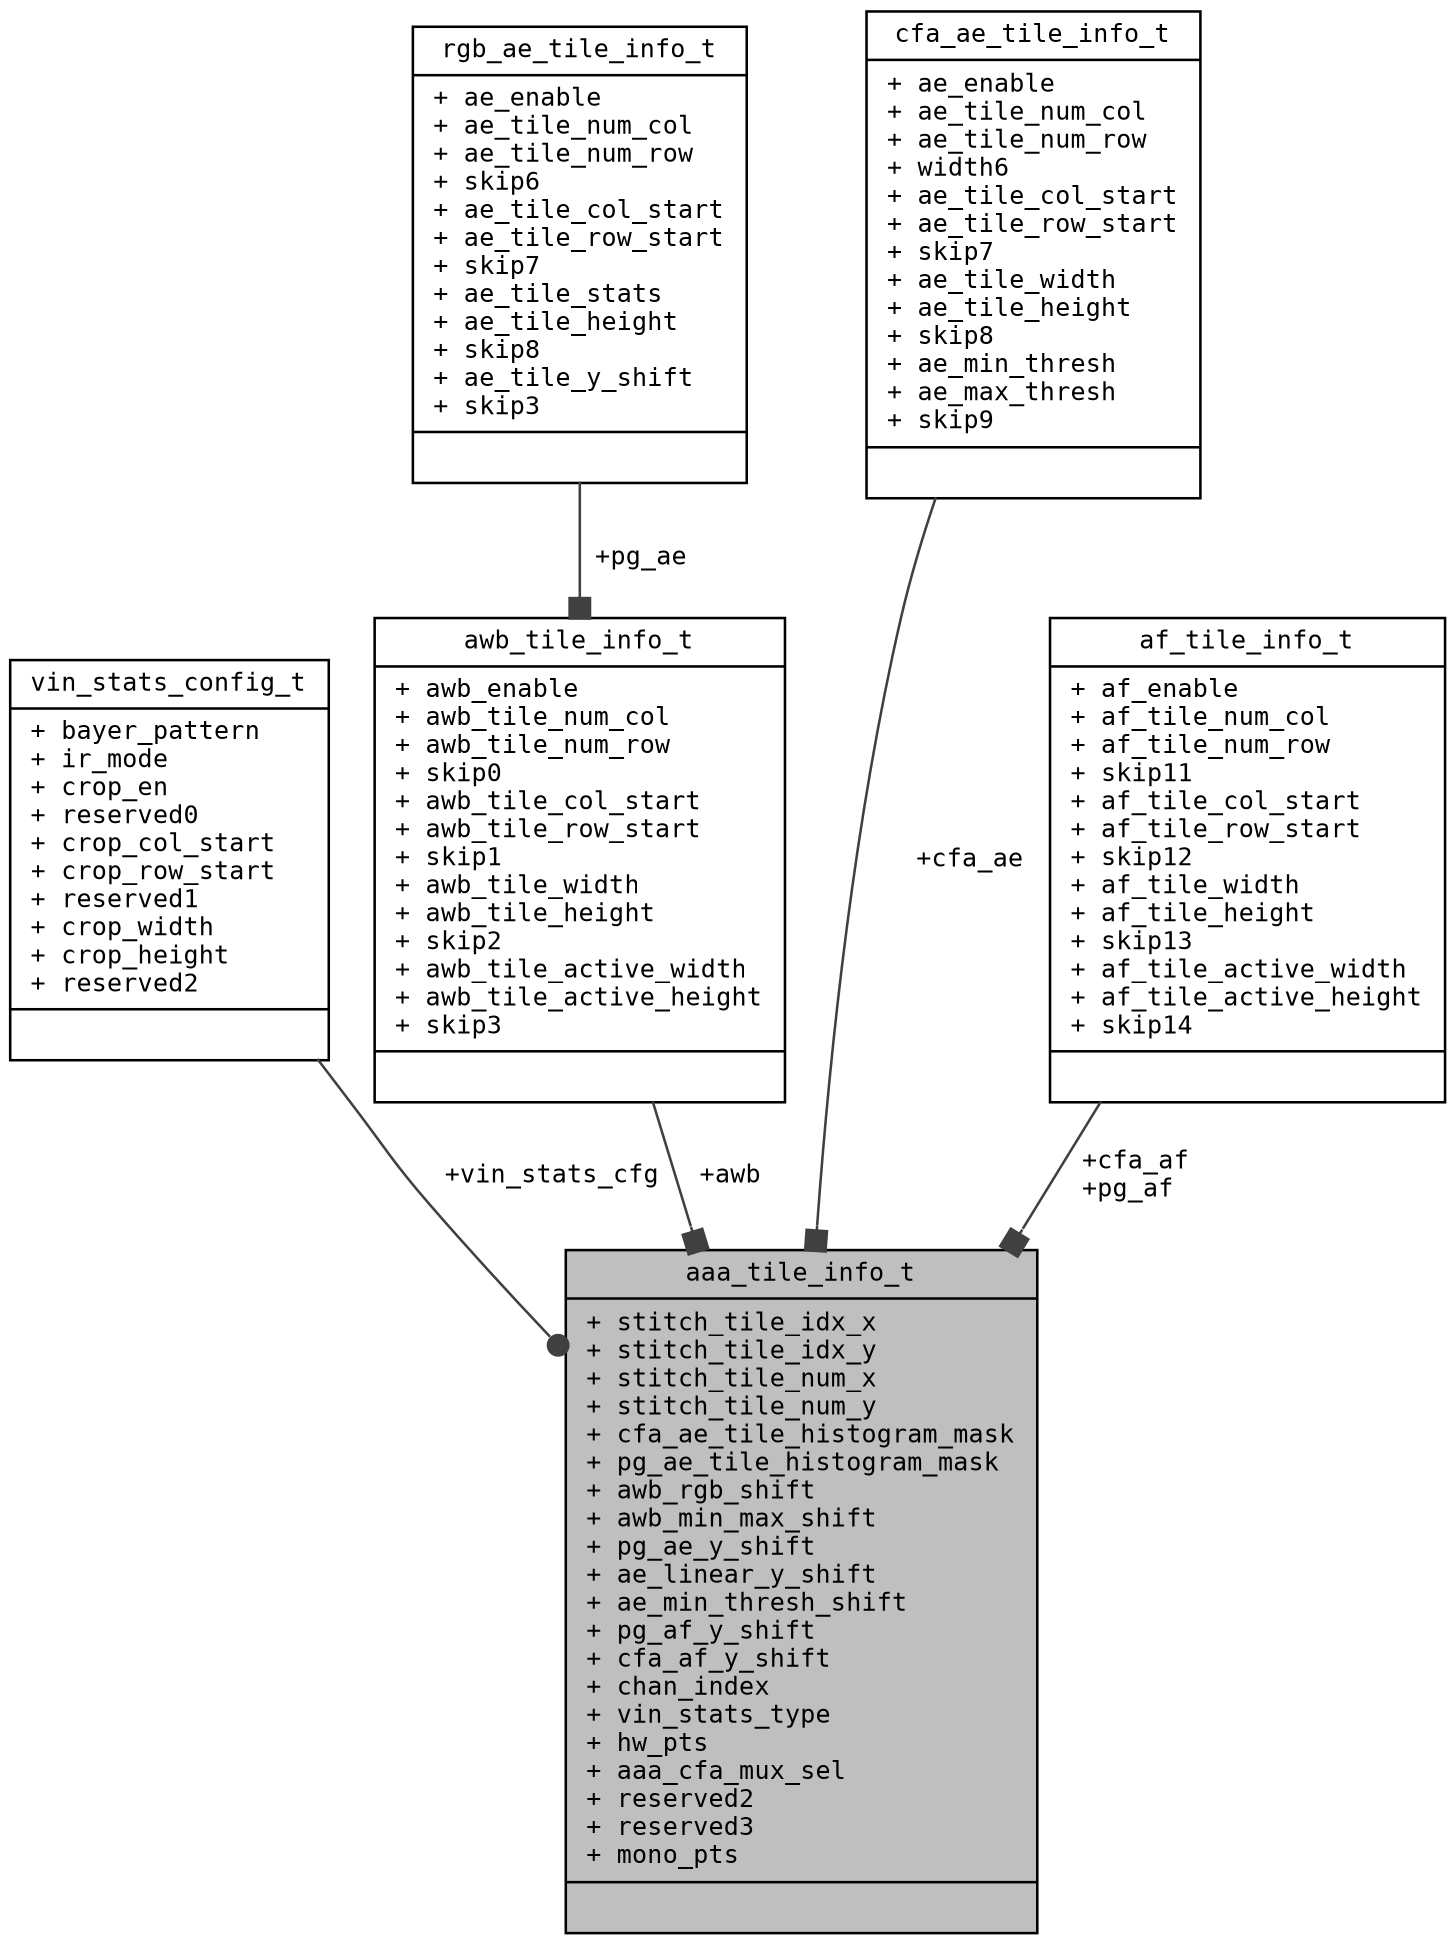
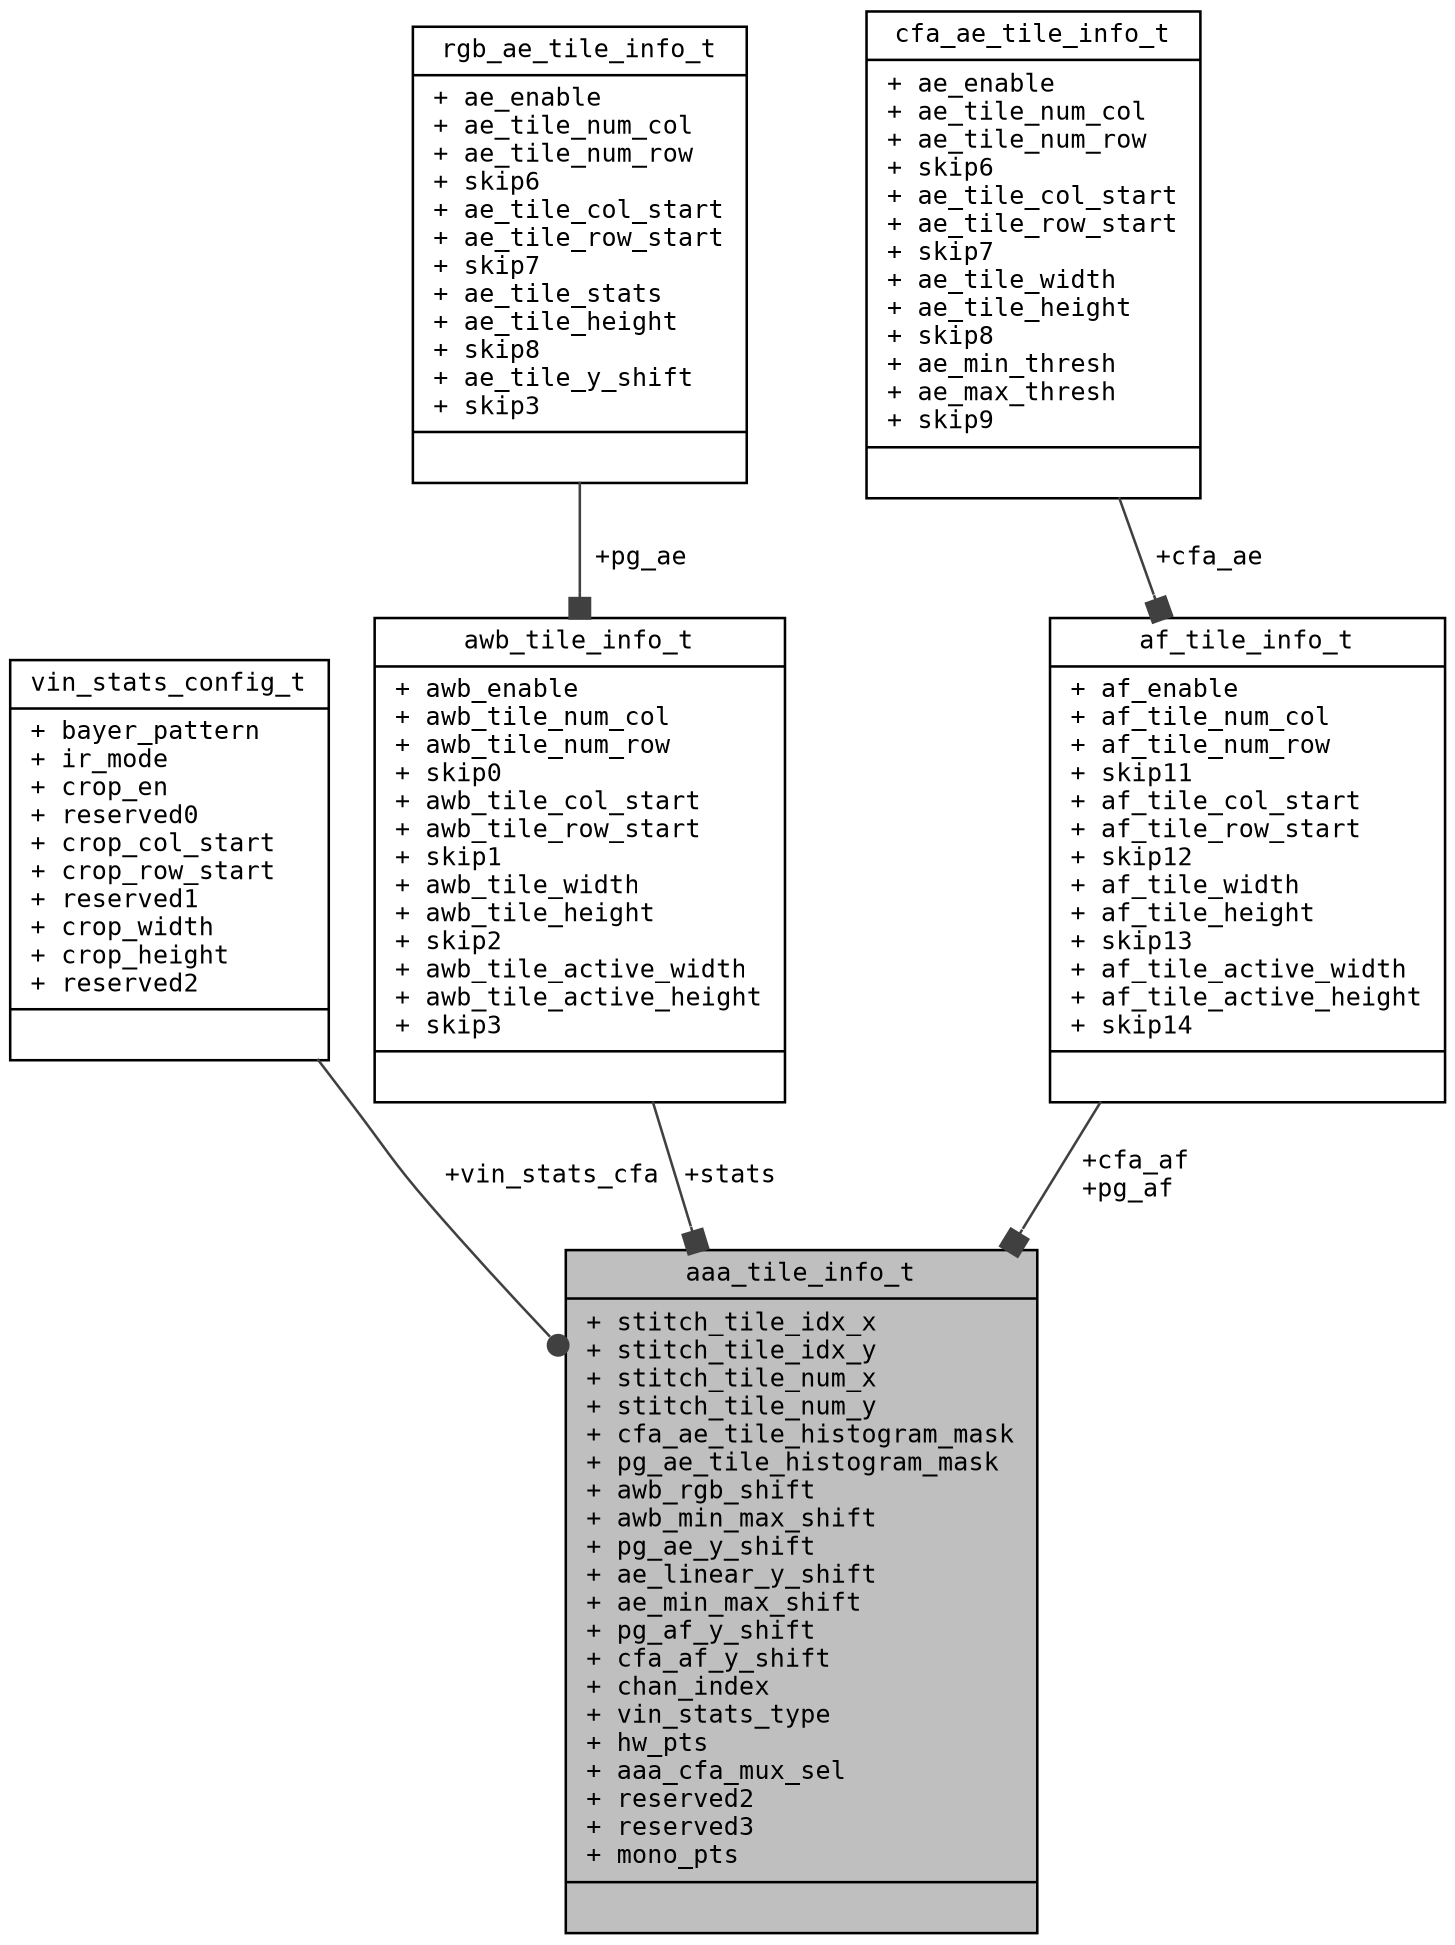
(949, 168) -> (942, 168)
(857, 858) -> (1136, 546)
(545, 1176) -> (545, 1176)
(724, 1176) -> (724, 1176)
(748, 1603) -> (725, 1603)
